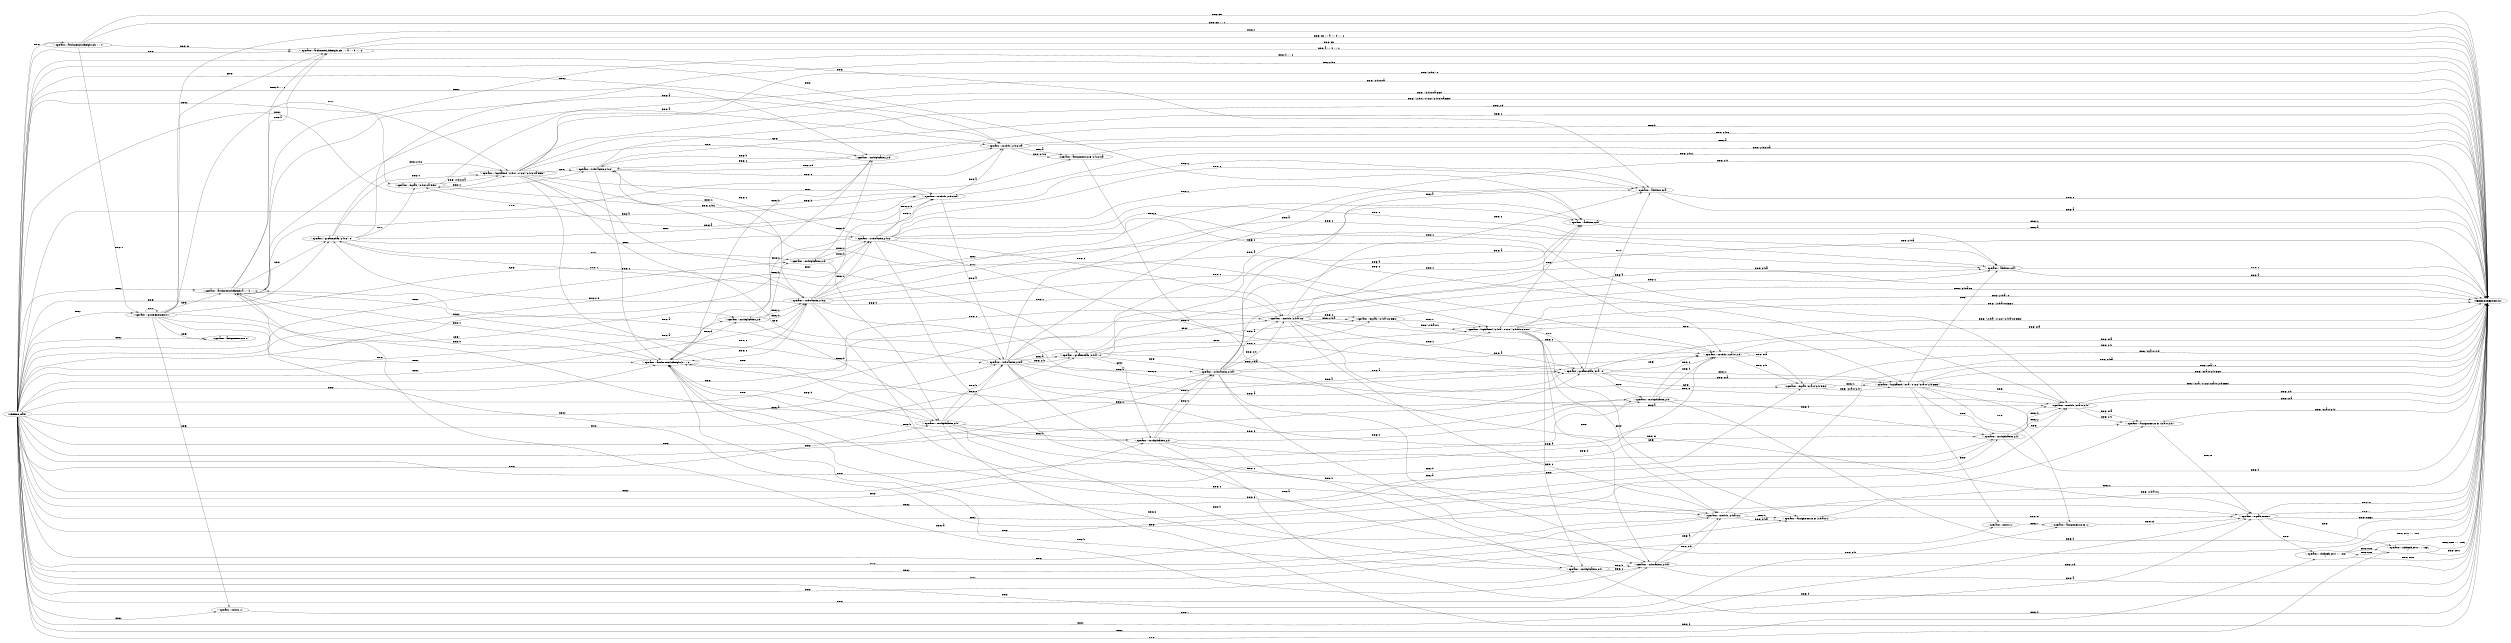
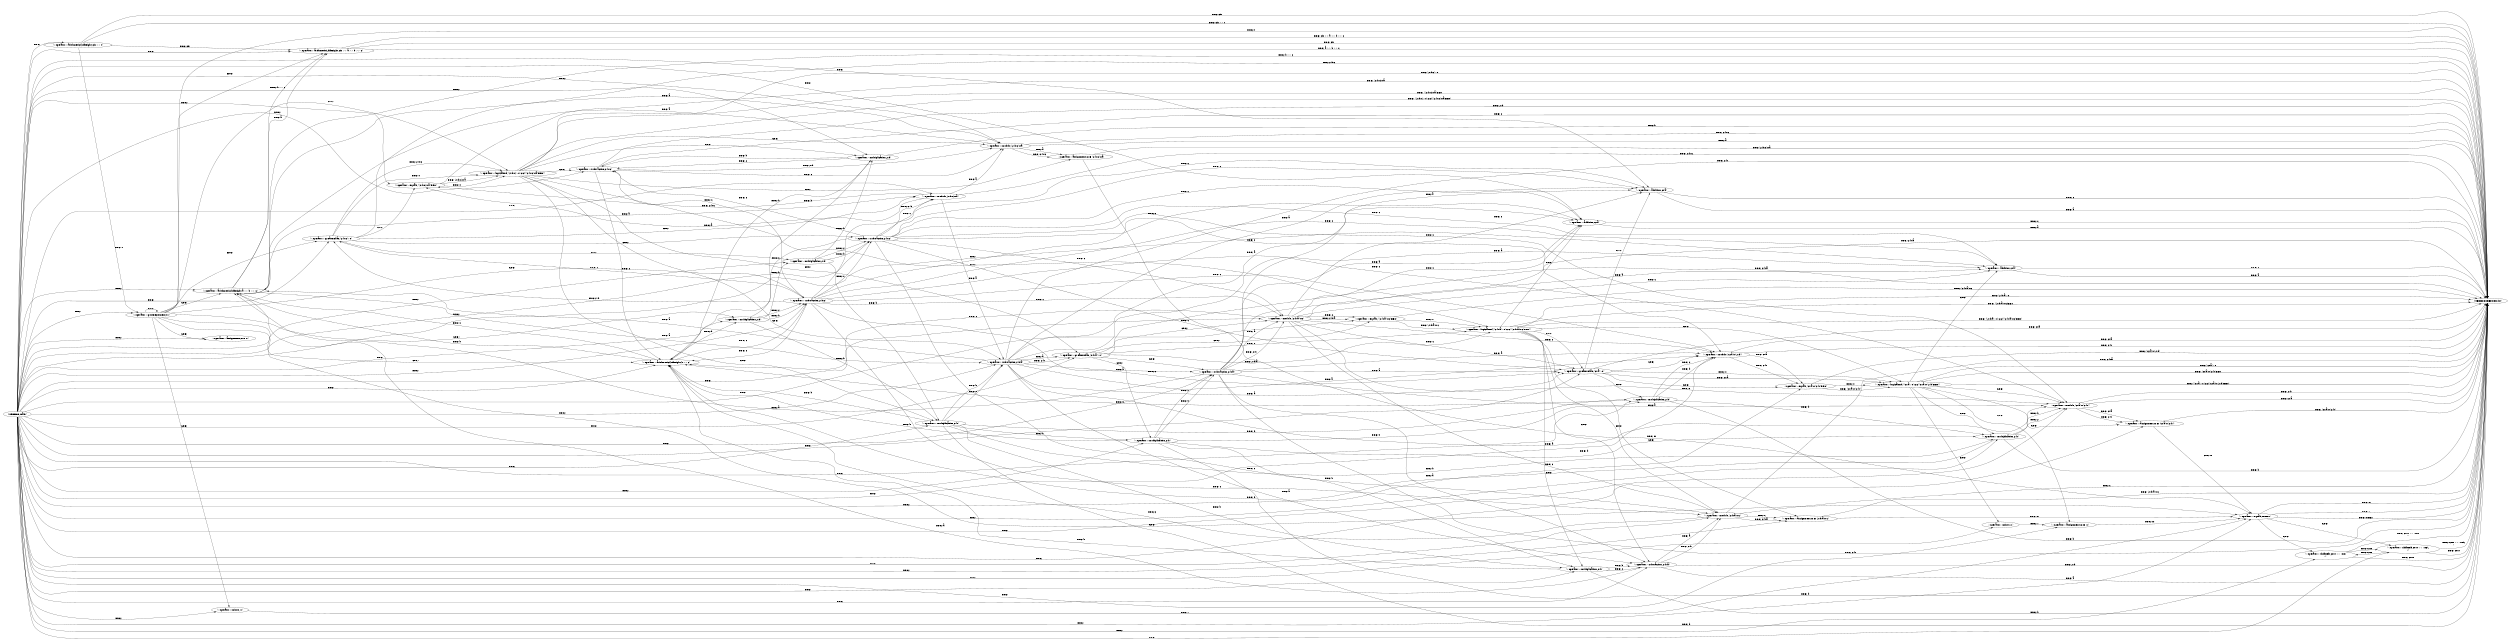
(185, 46) -> (185, 46)
(280, 265) -> (232, 266)
(416, 360) -> (416, 360)
